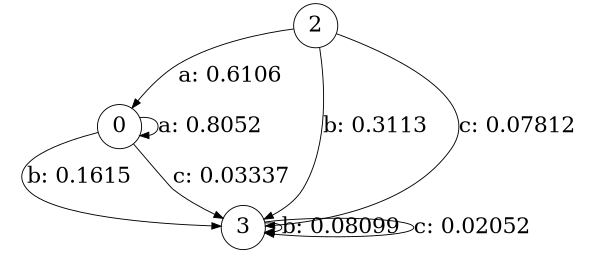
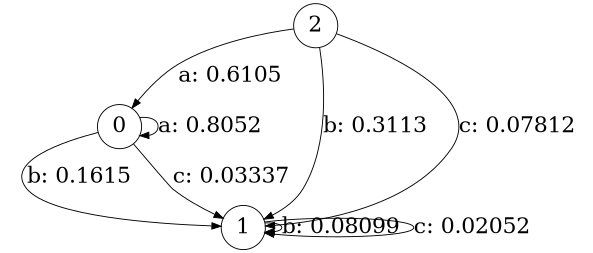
(241, 76) -> (241, 76)
(243, 228) -> (243, 228)
